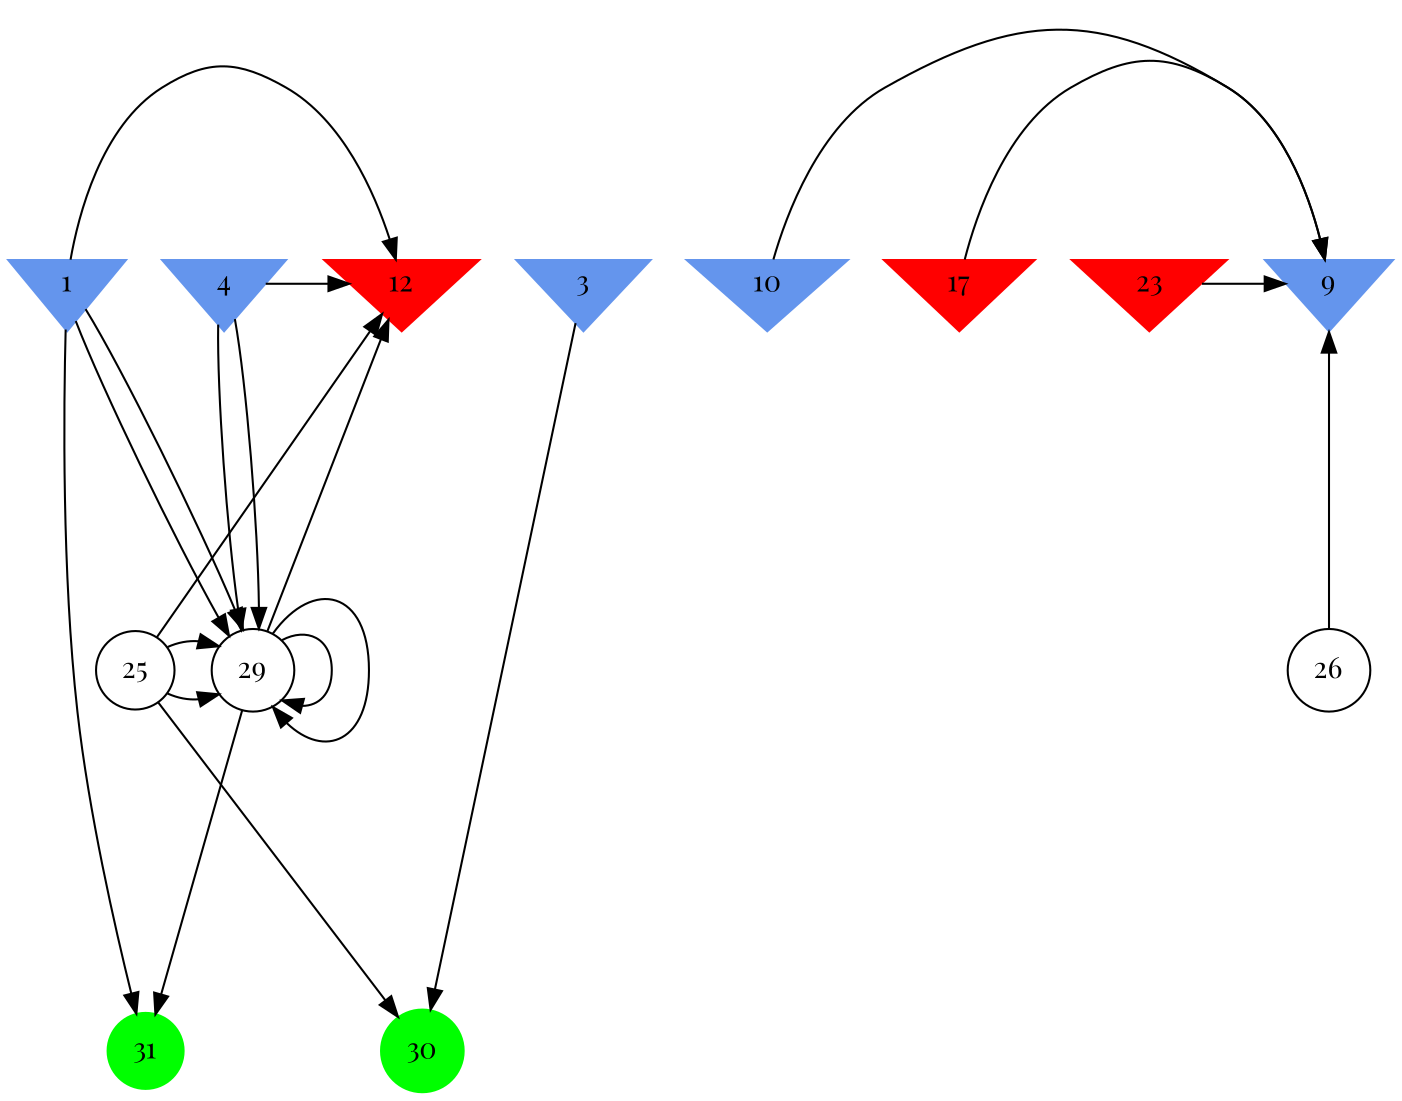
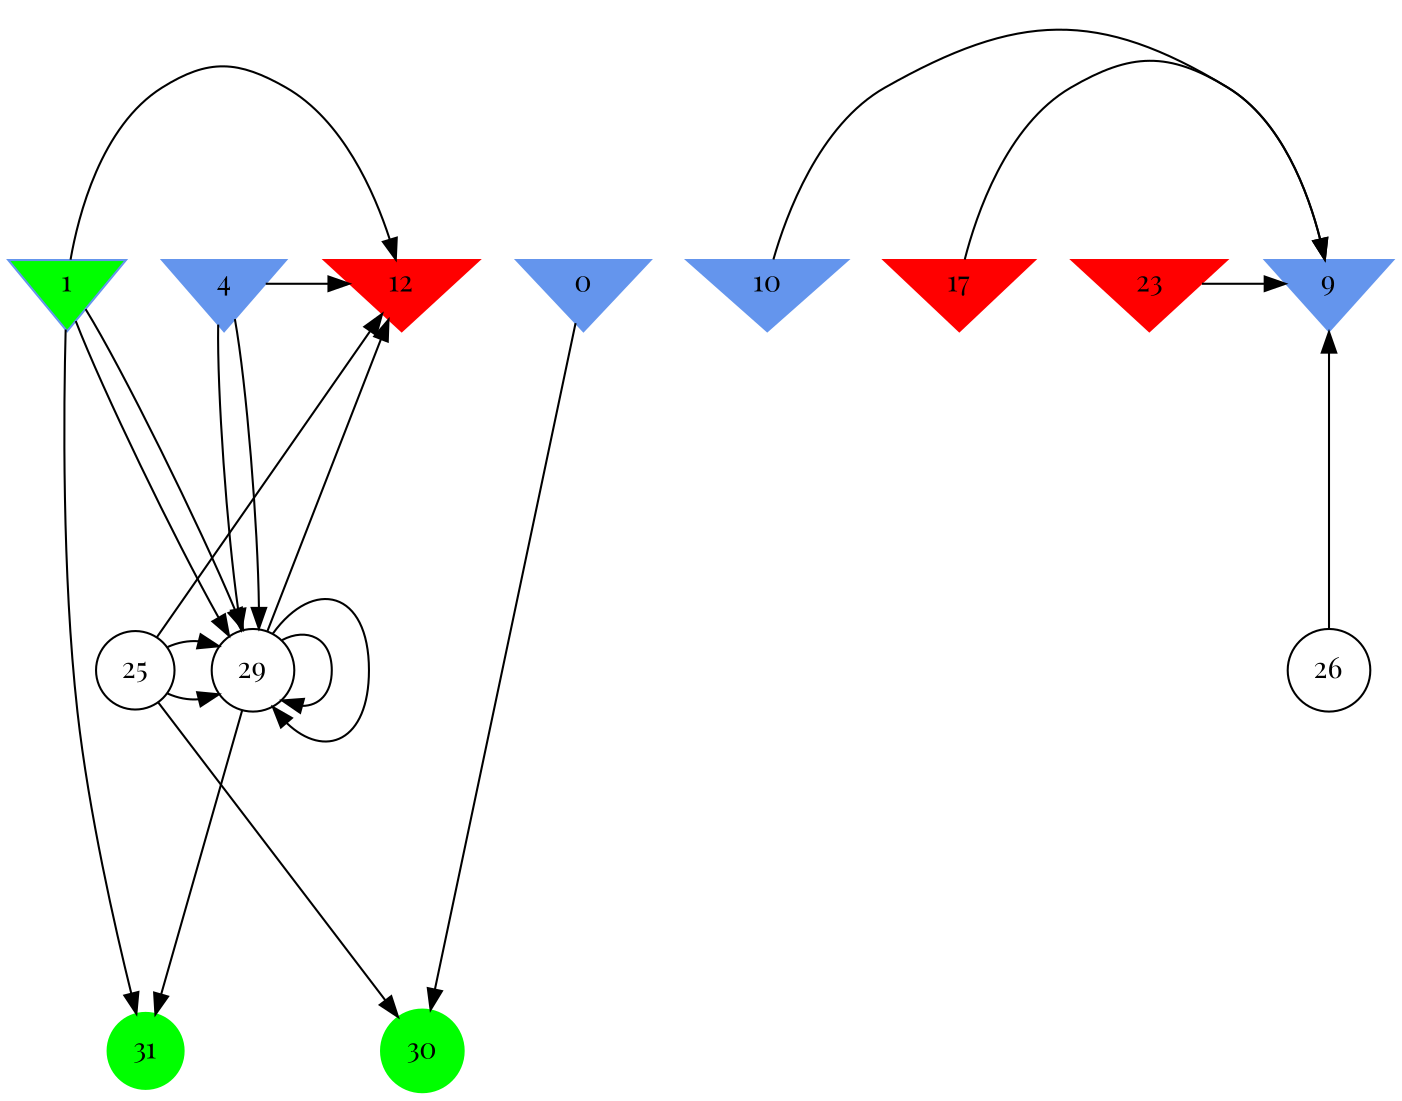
(67, 284) -> (67, 284)
(583, 284) -> (583, 284)
